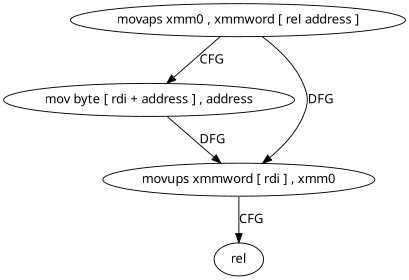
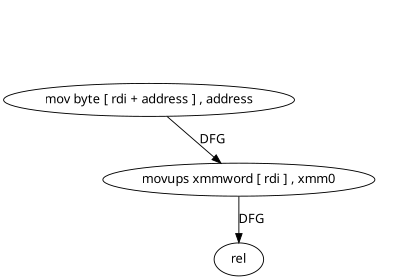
(238, 20) -> none
(252, 220) -> (252, 220)
